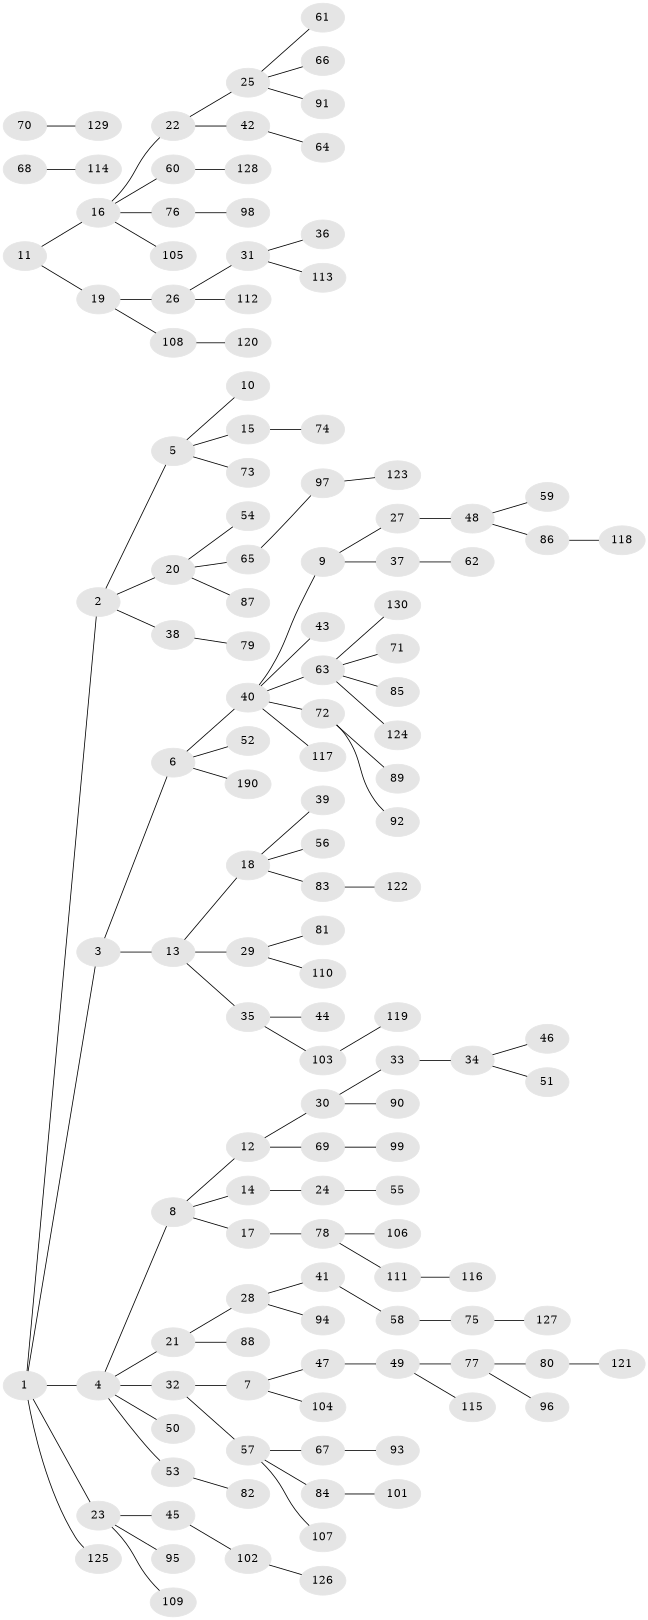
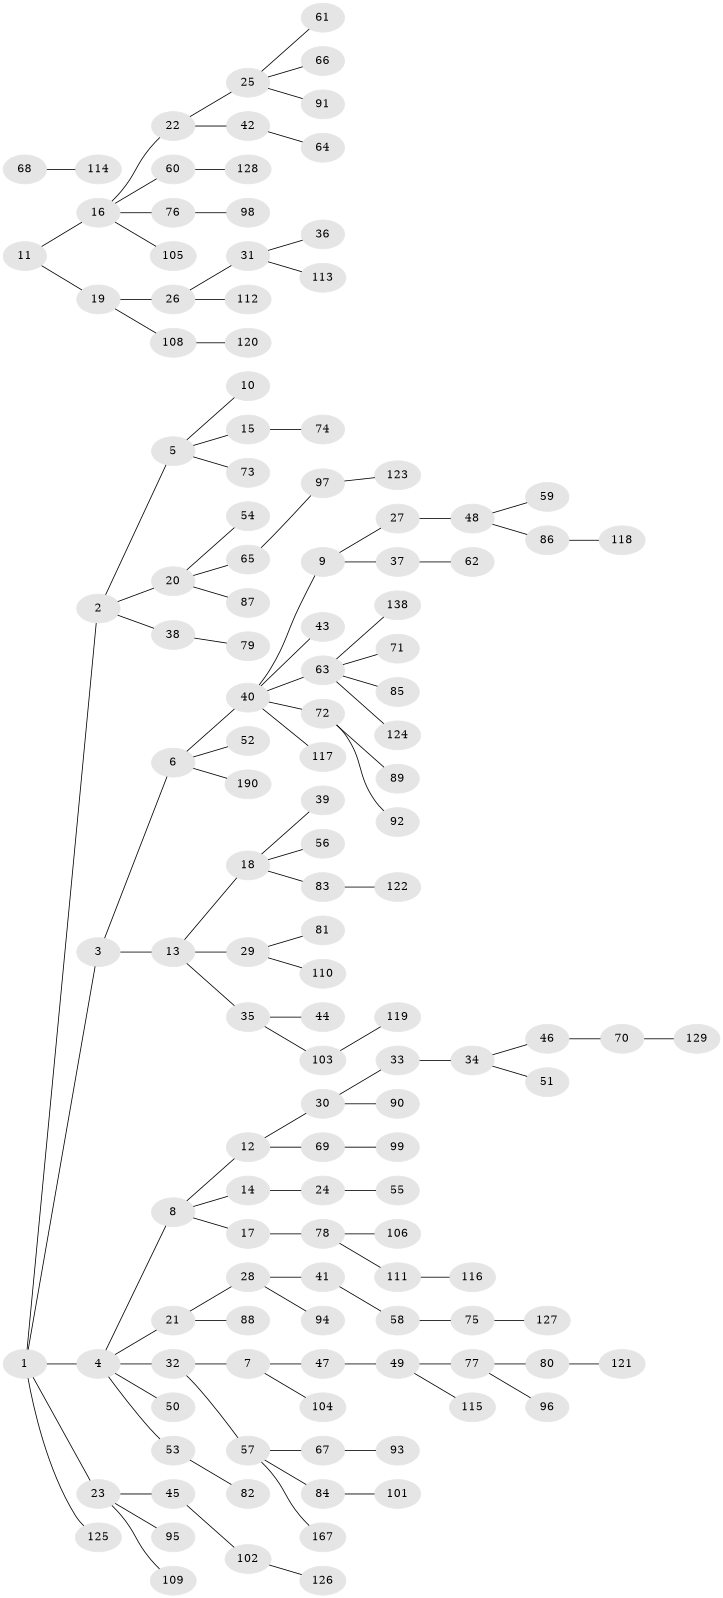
(398, 605) -> (398, 605)
none -> (585, 1039)
(323, 1537) -> (323, 1537)
